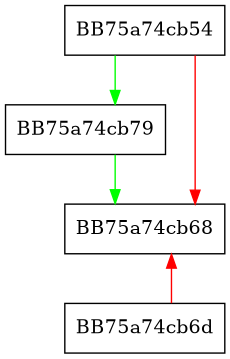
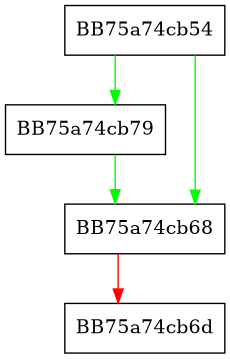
(195, 123) -> (195, 123)
(171, 286) -> (118, 272)
